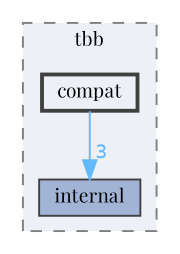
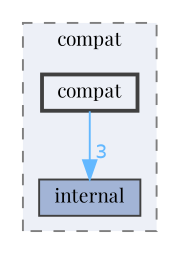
(90, 41) -> (90, 41)
